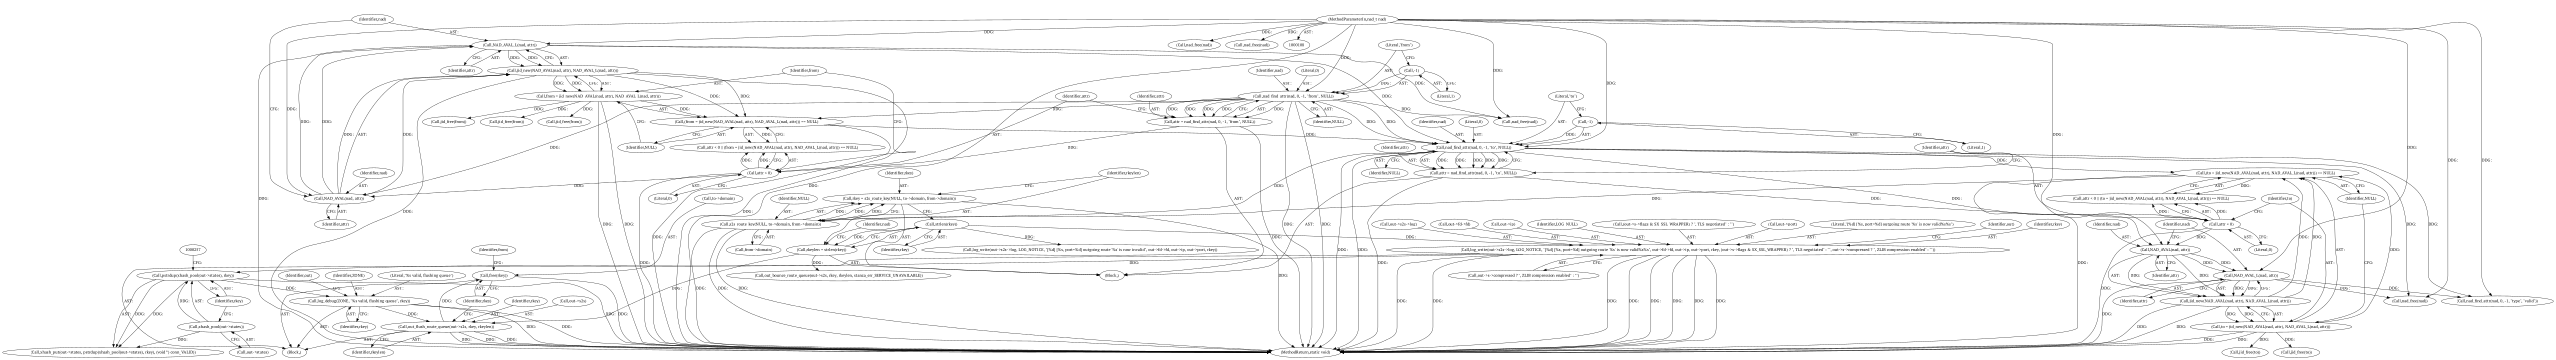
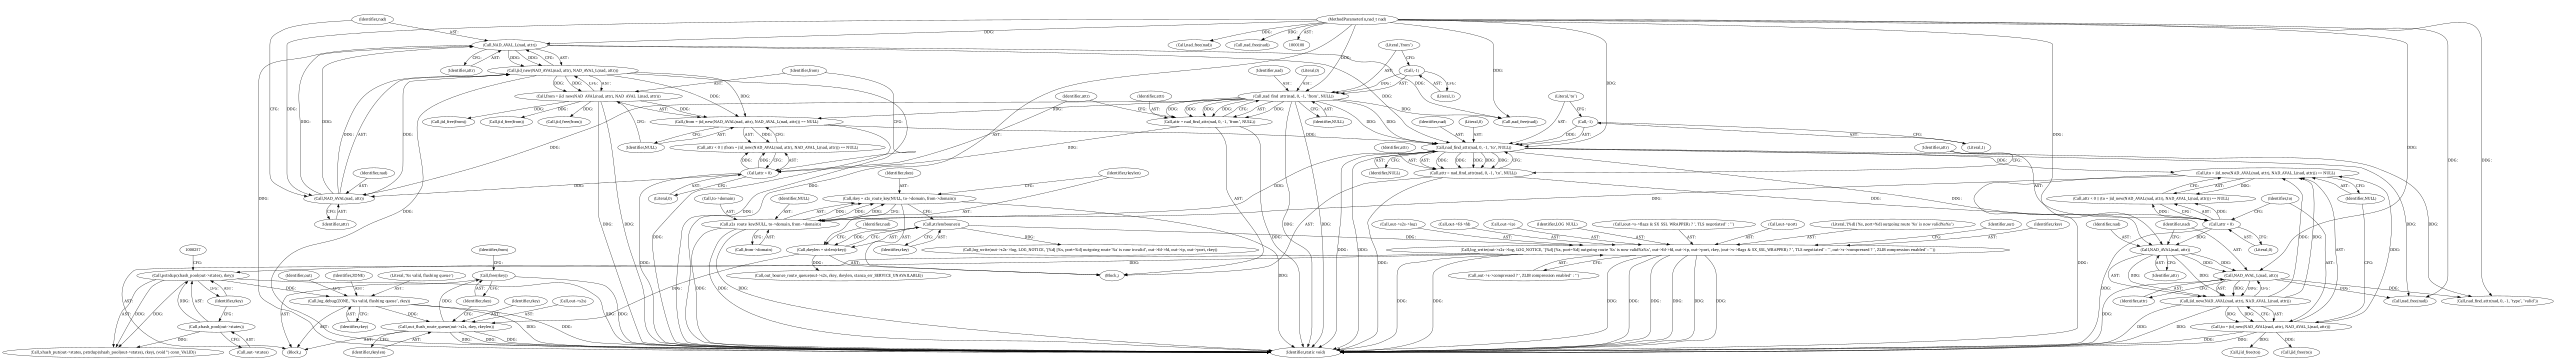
(942, 224) -> (942, 224)
(628, 270) -> (725, 213)
(1305, 352) -> (1305, 352)
